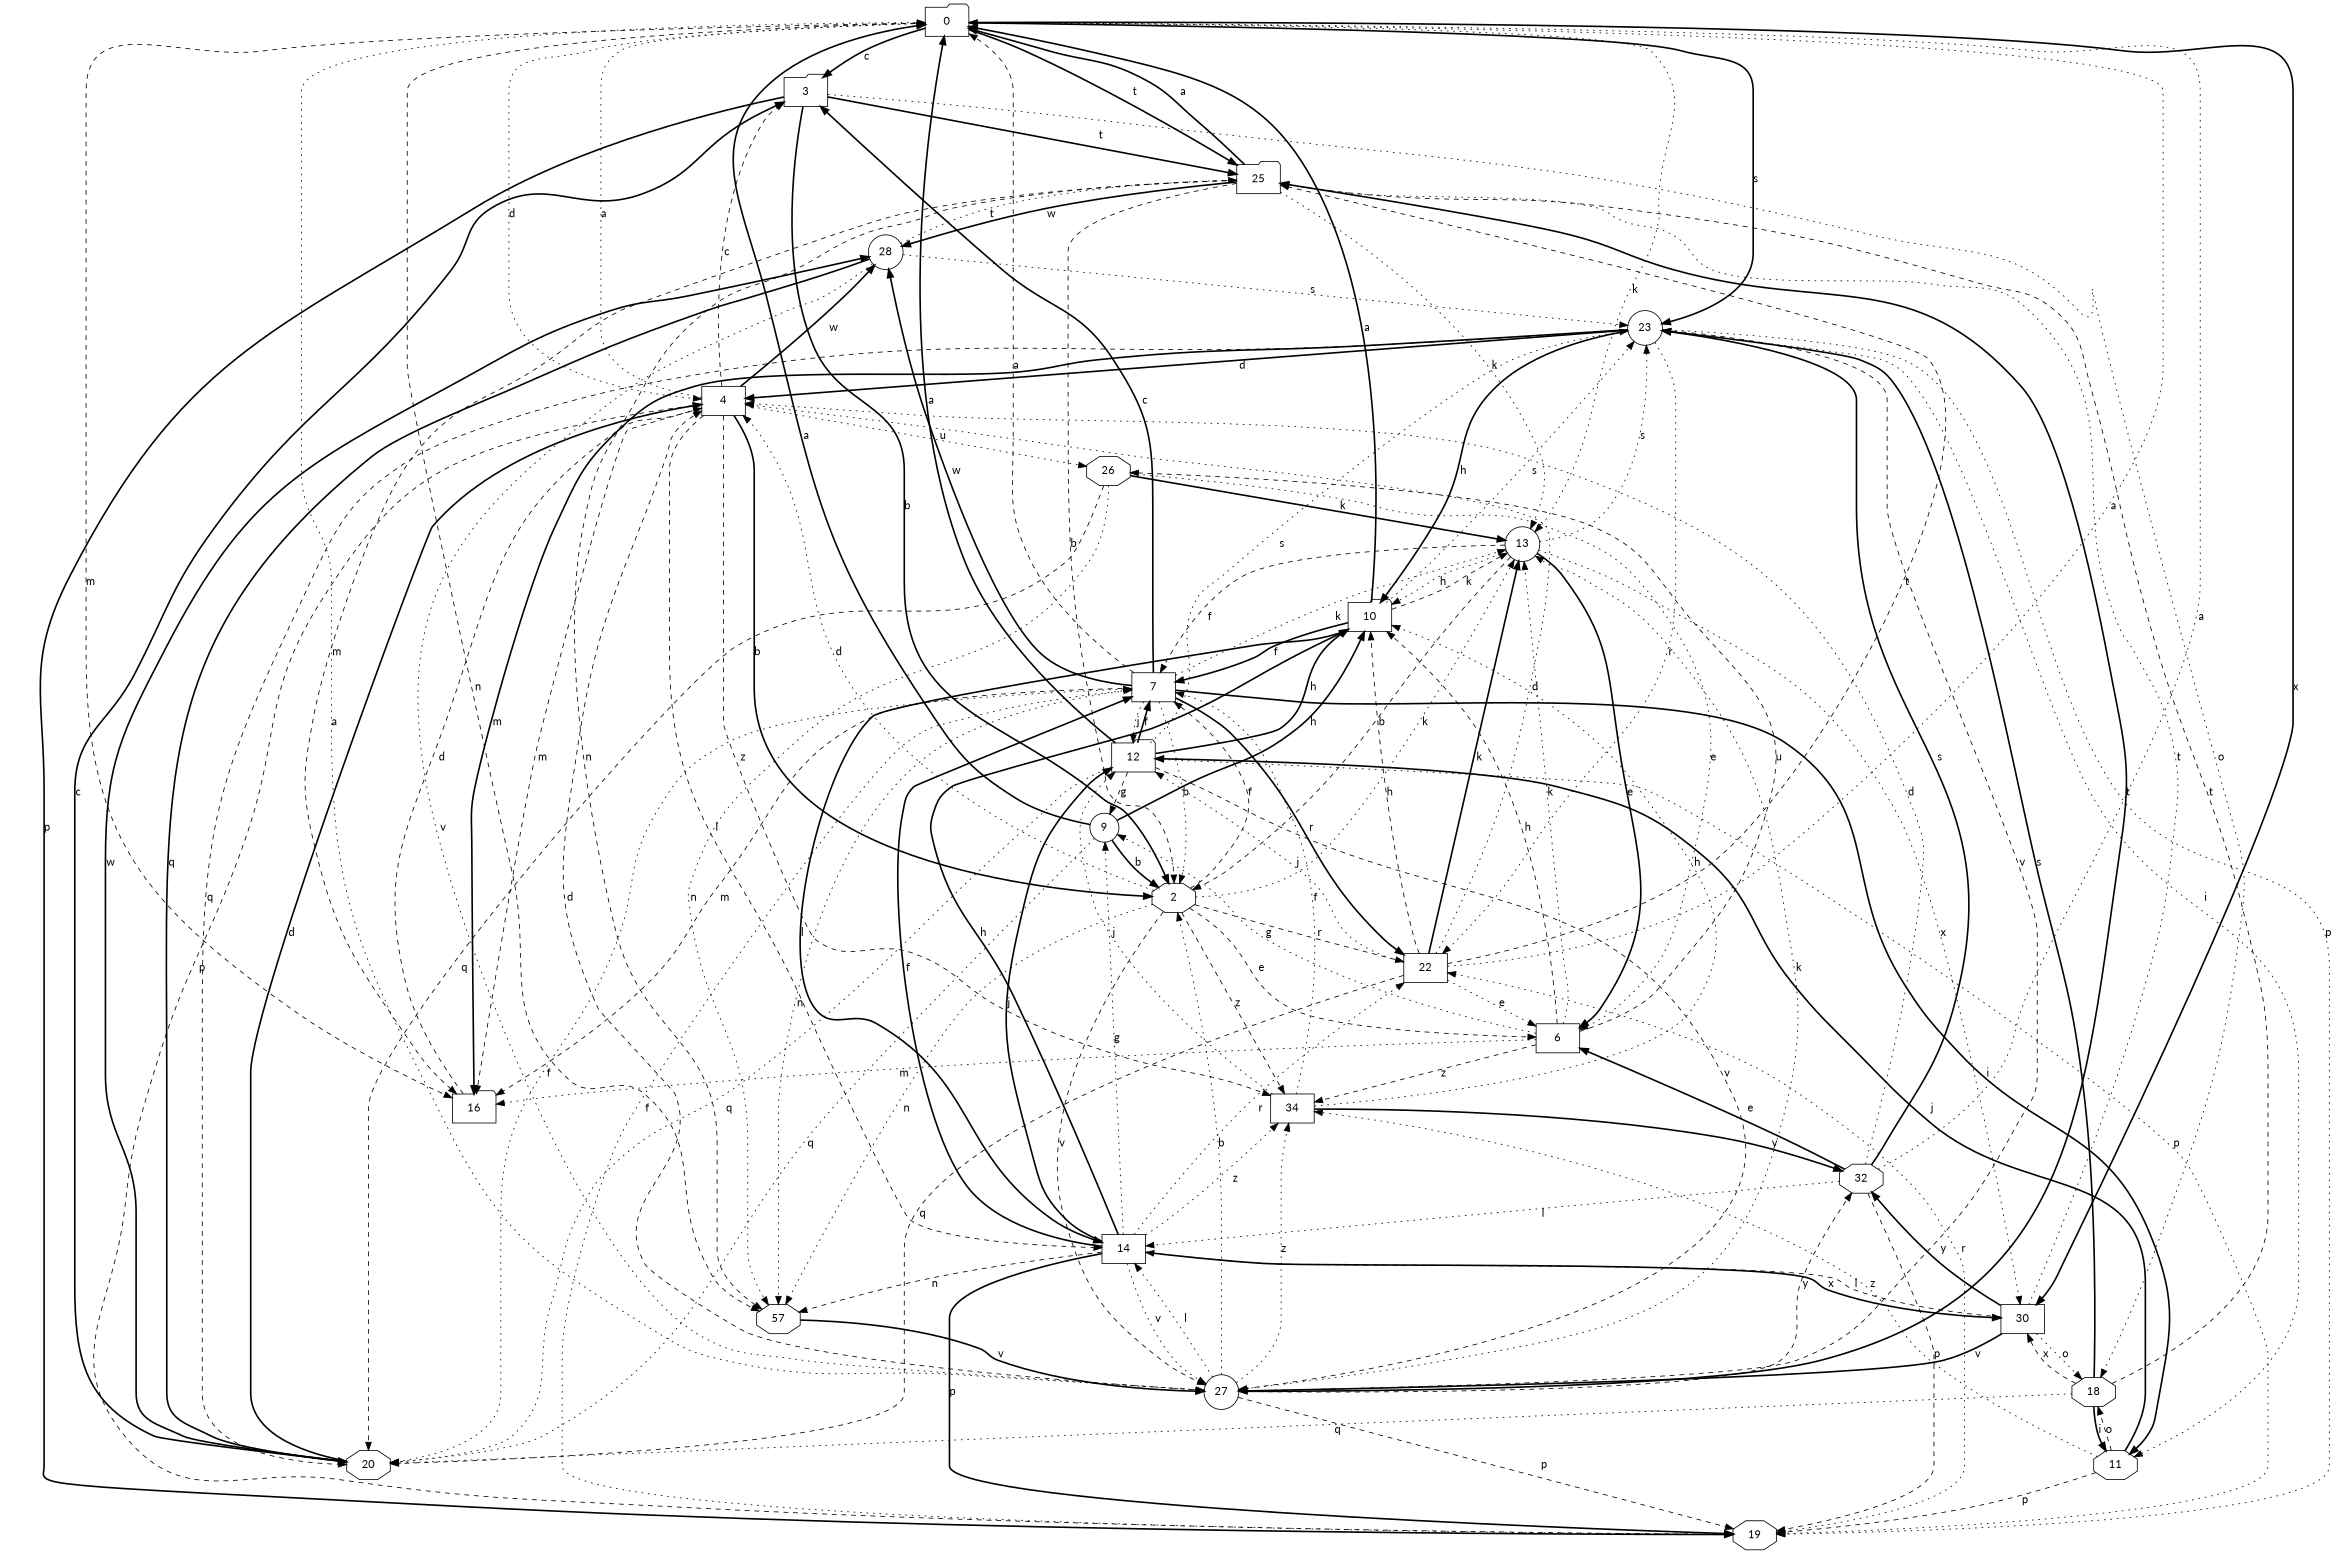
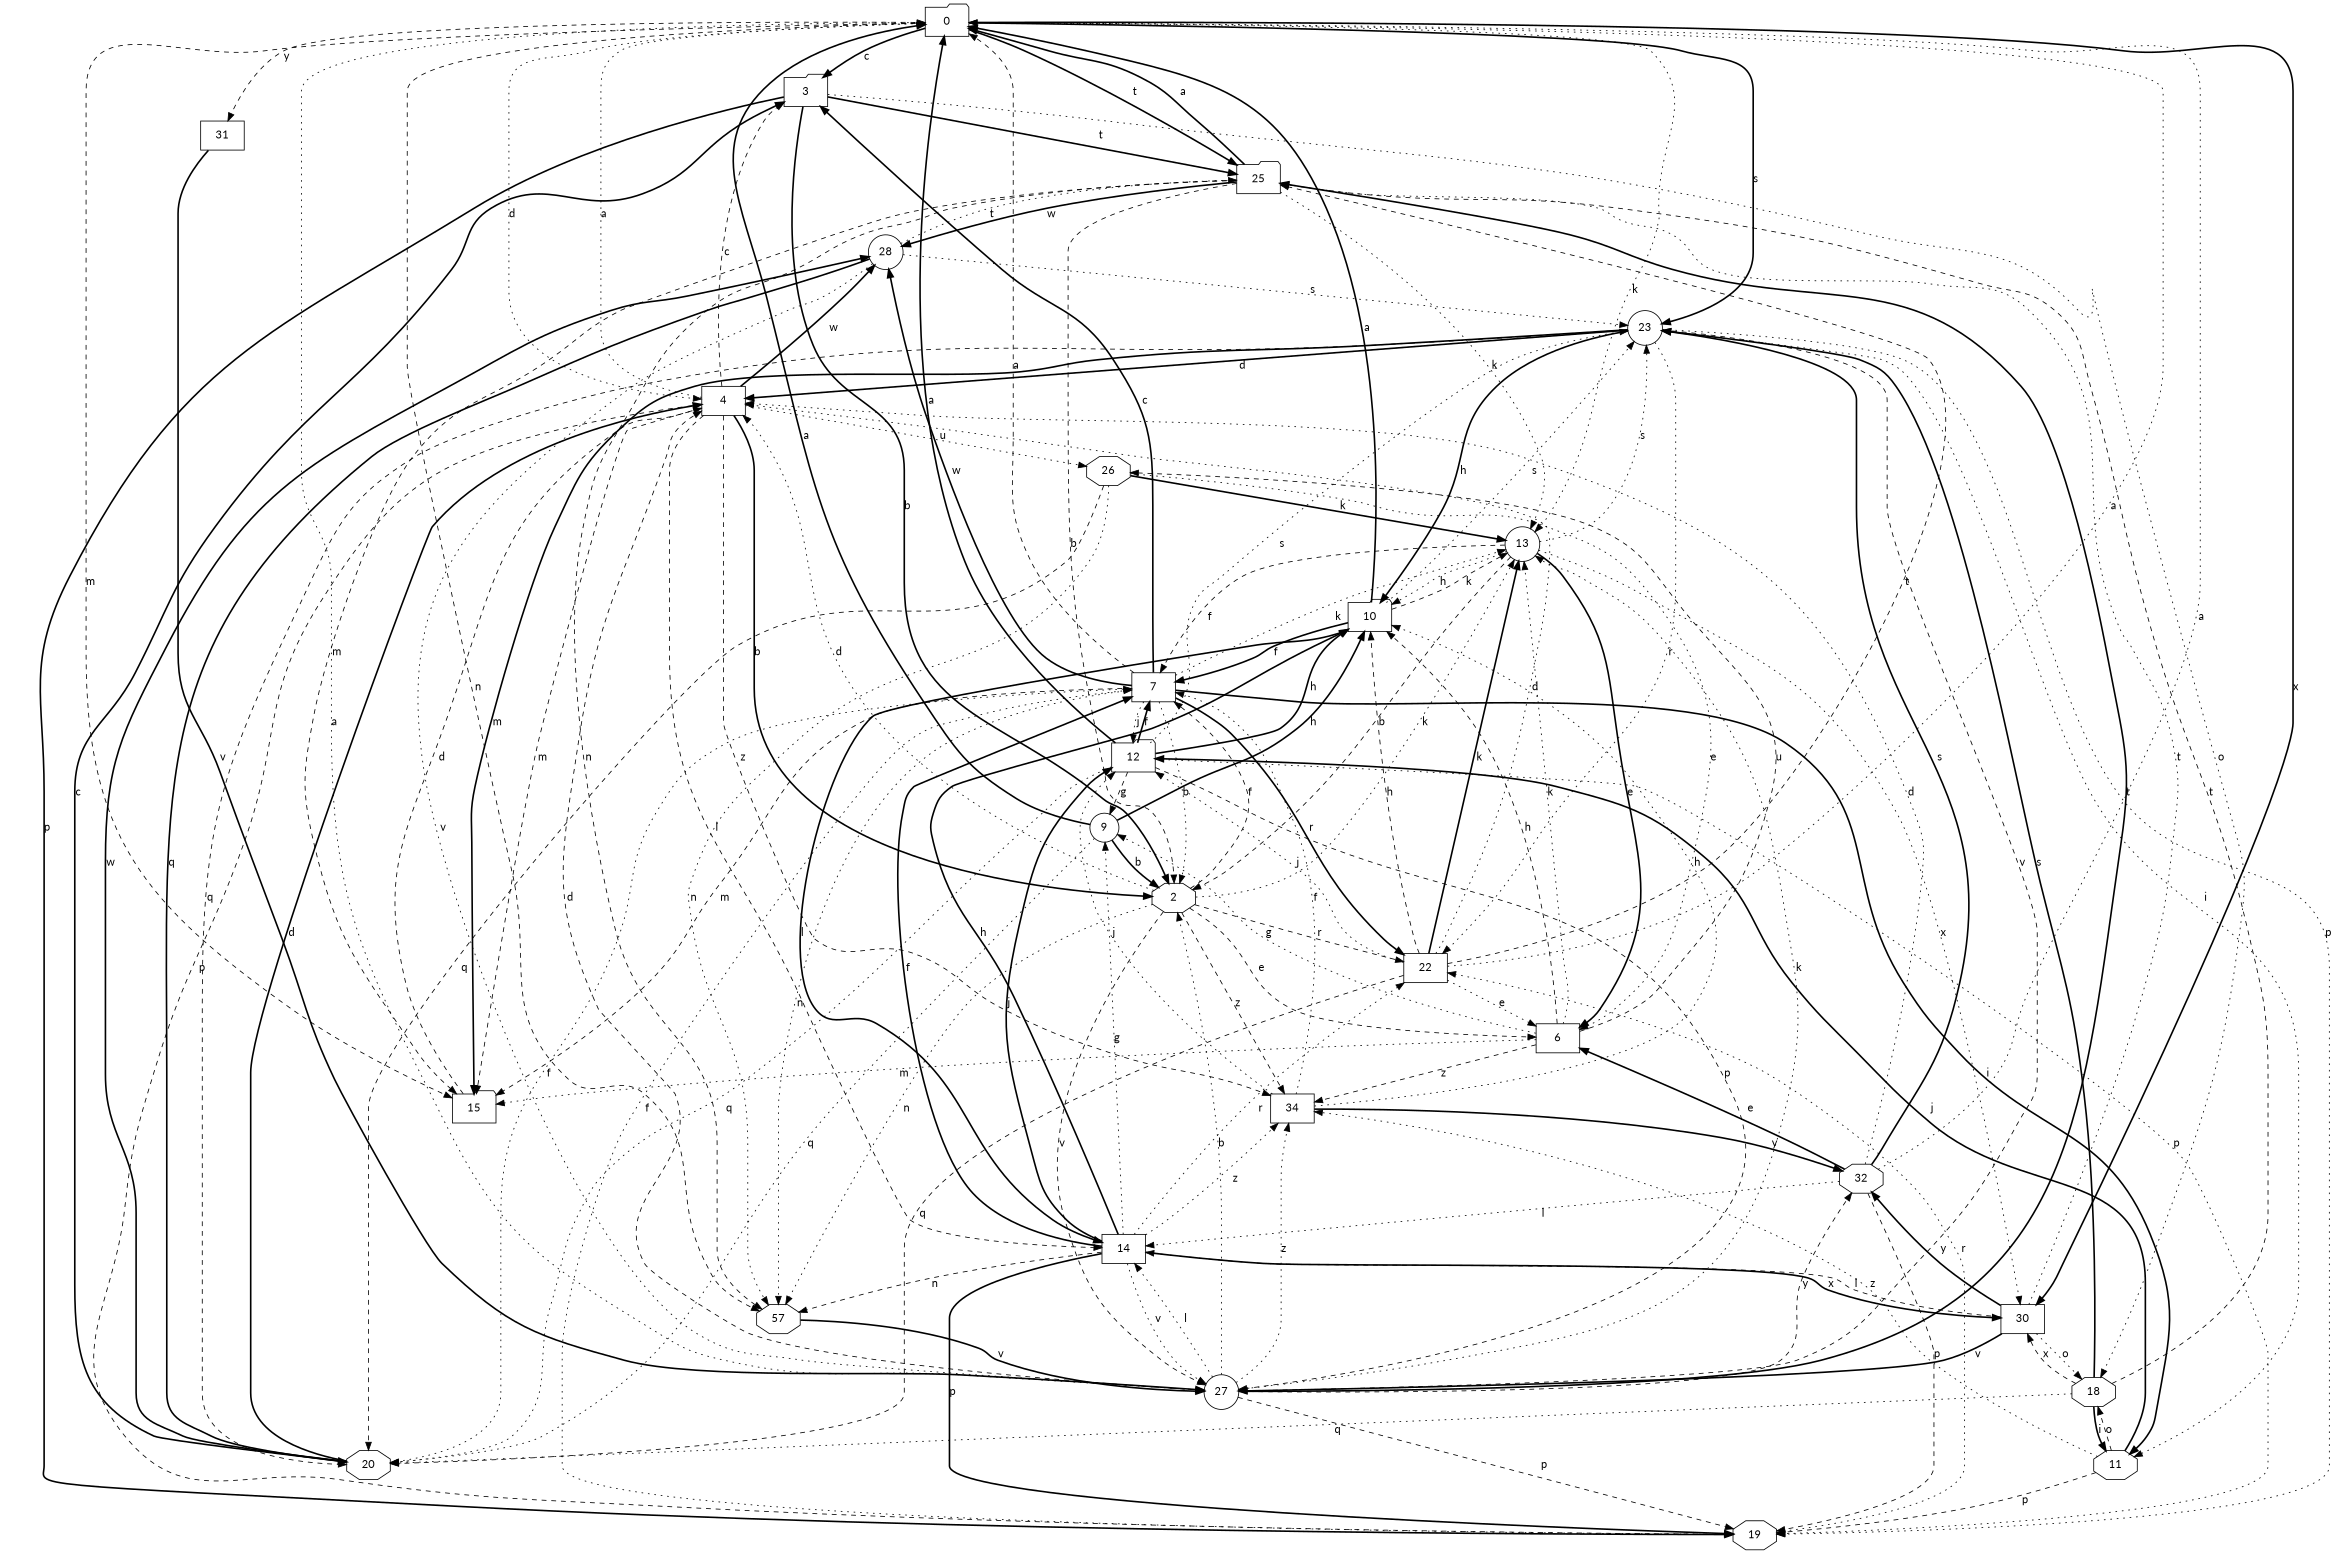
none -> (222, 136)
(1727, 1073) -> (1727, 1073)
(474, 1108) -> (474, 1108)
